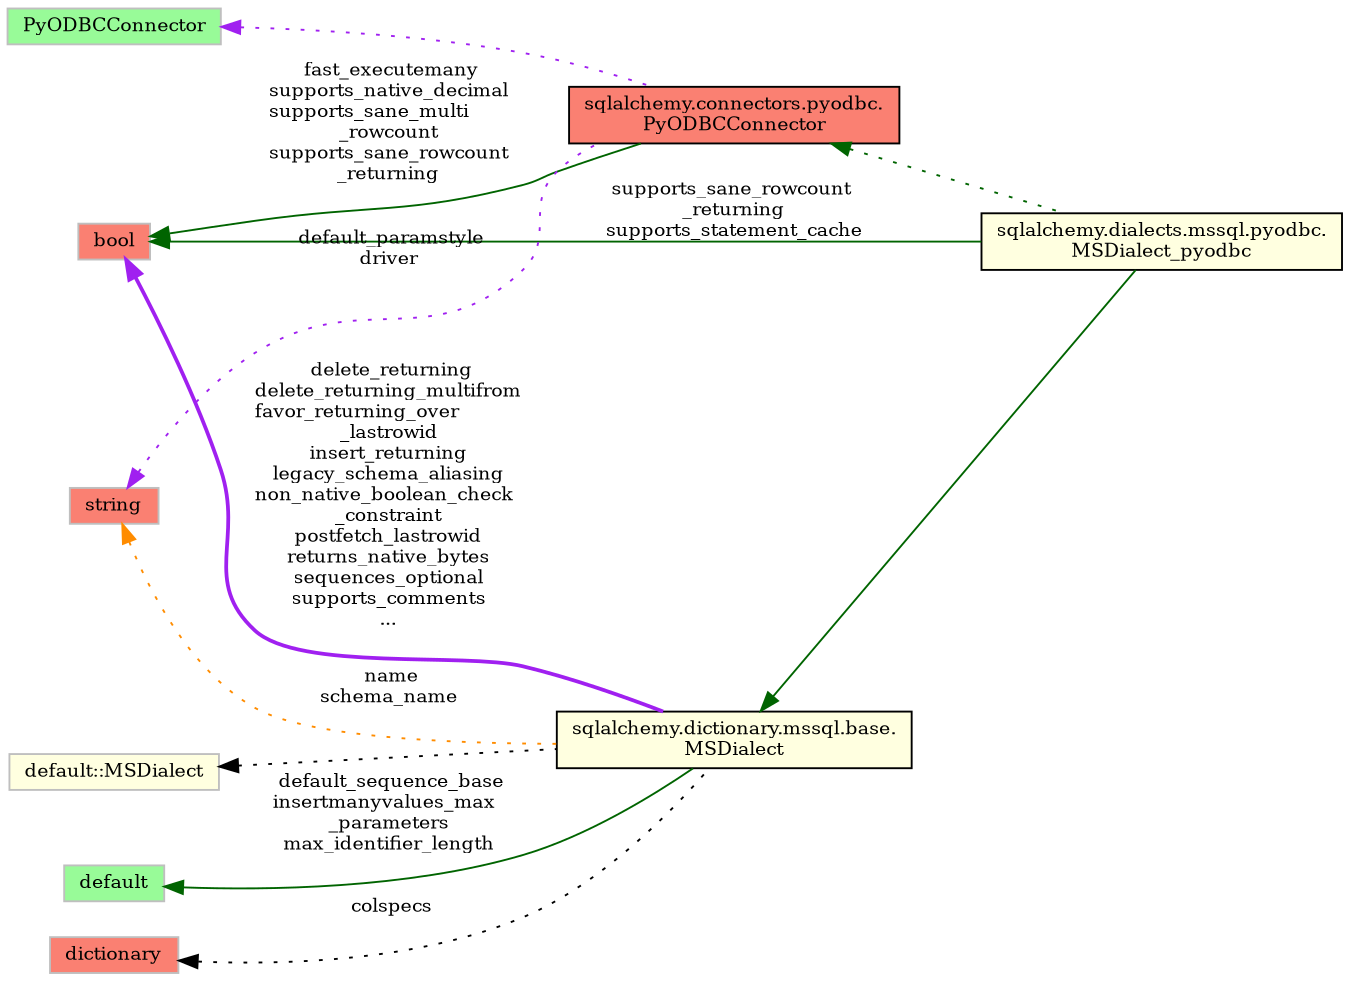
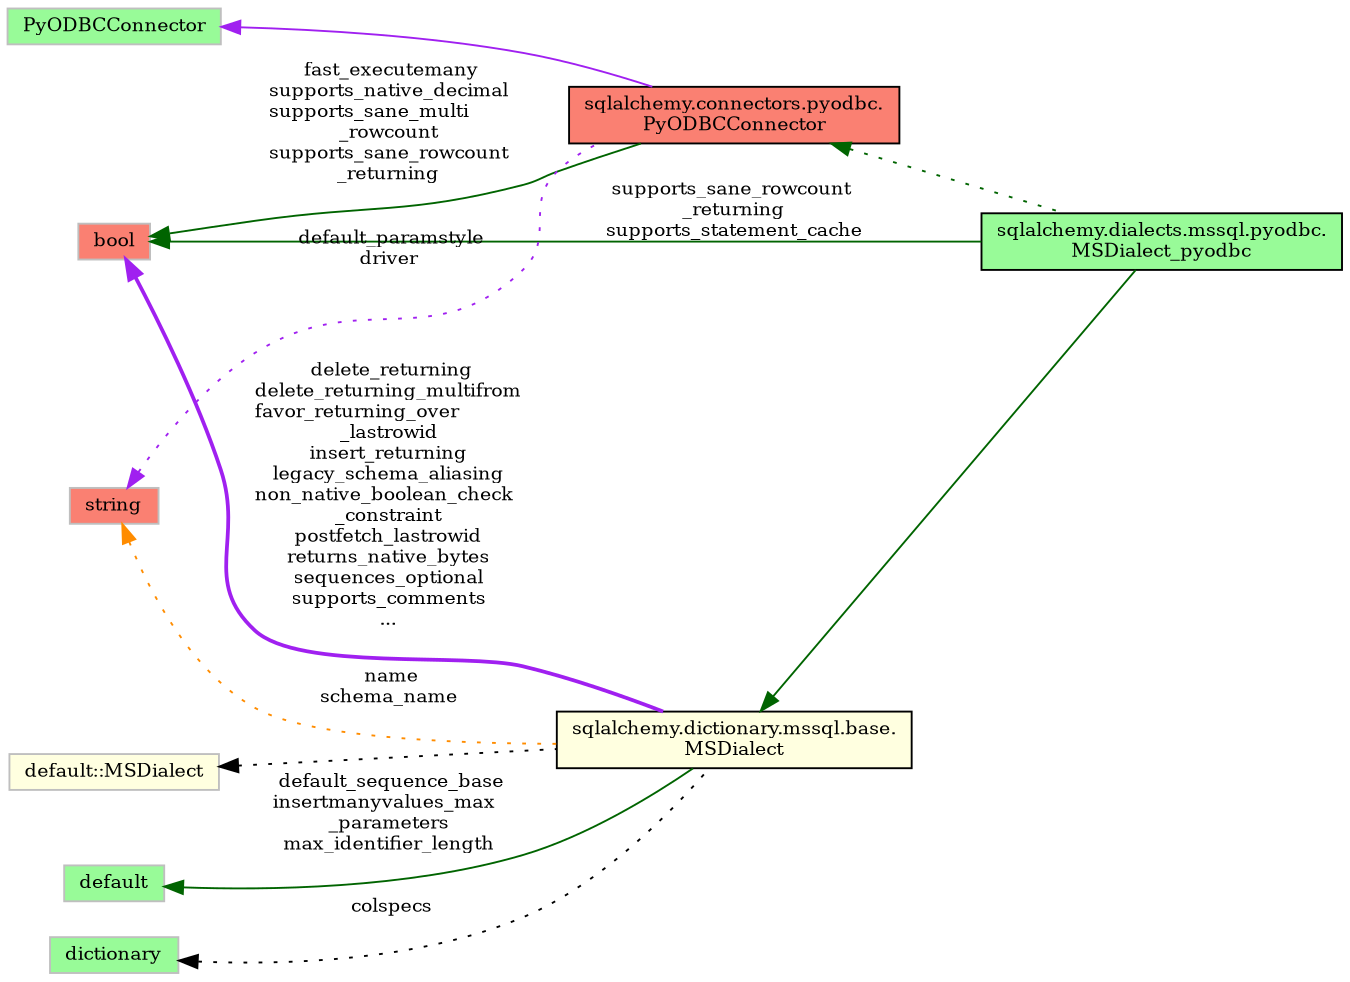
(449, 42) -> (449, 42)
(1162, 242) -> (1162, 242)
(114, 955) -> (114, 955)
